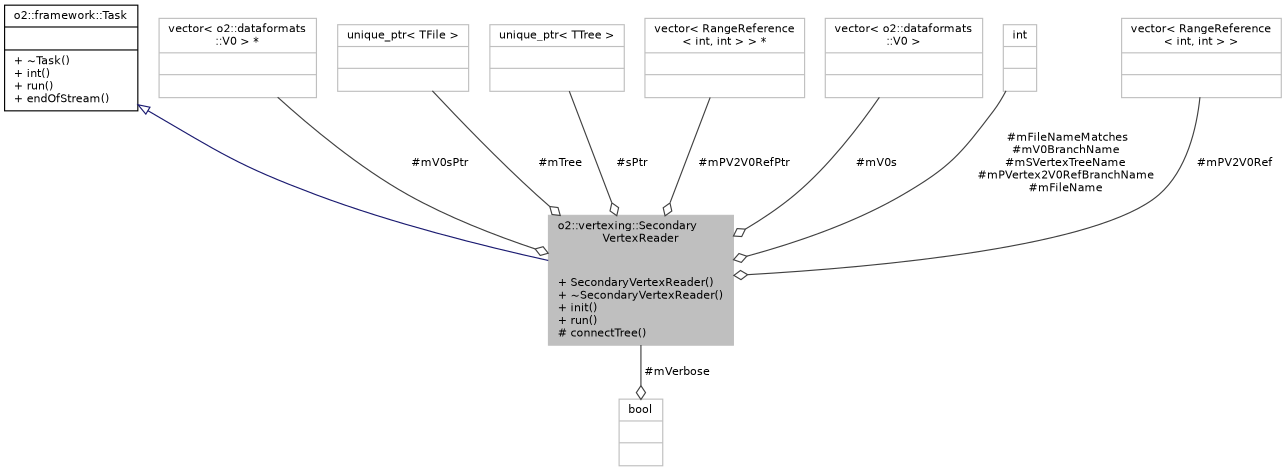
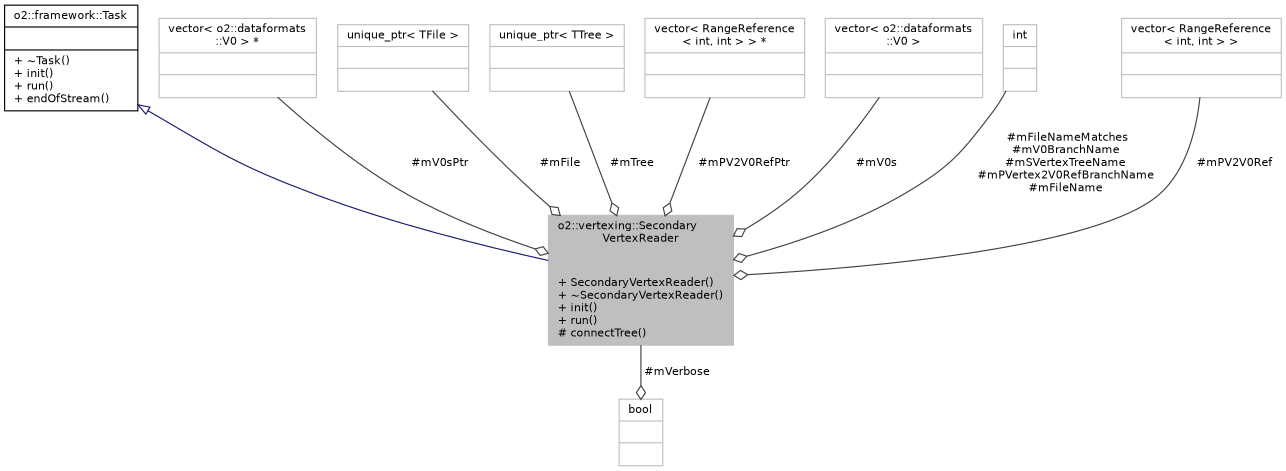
(32, 74) -> (34, 74)
(559, 163) -> (559, 163)
(631, 163) -> (631, 163)
